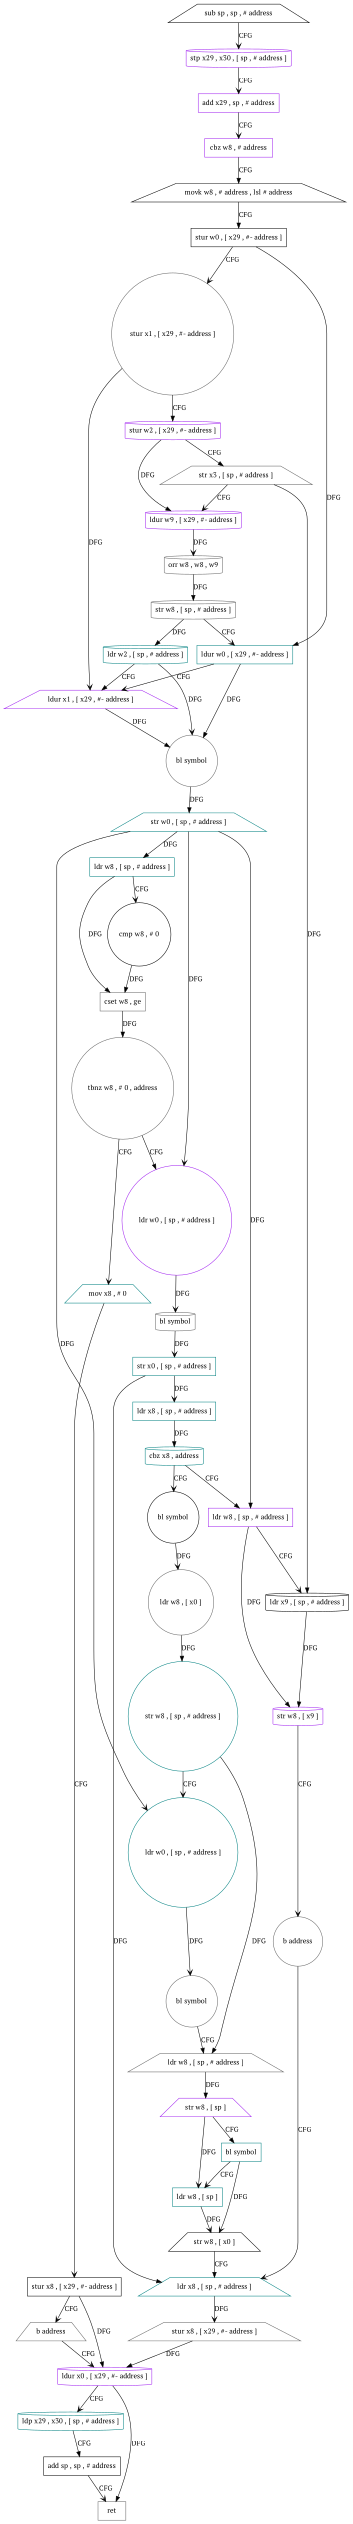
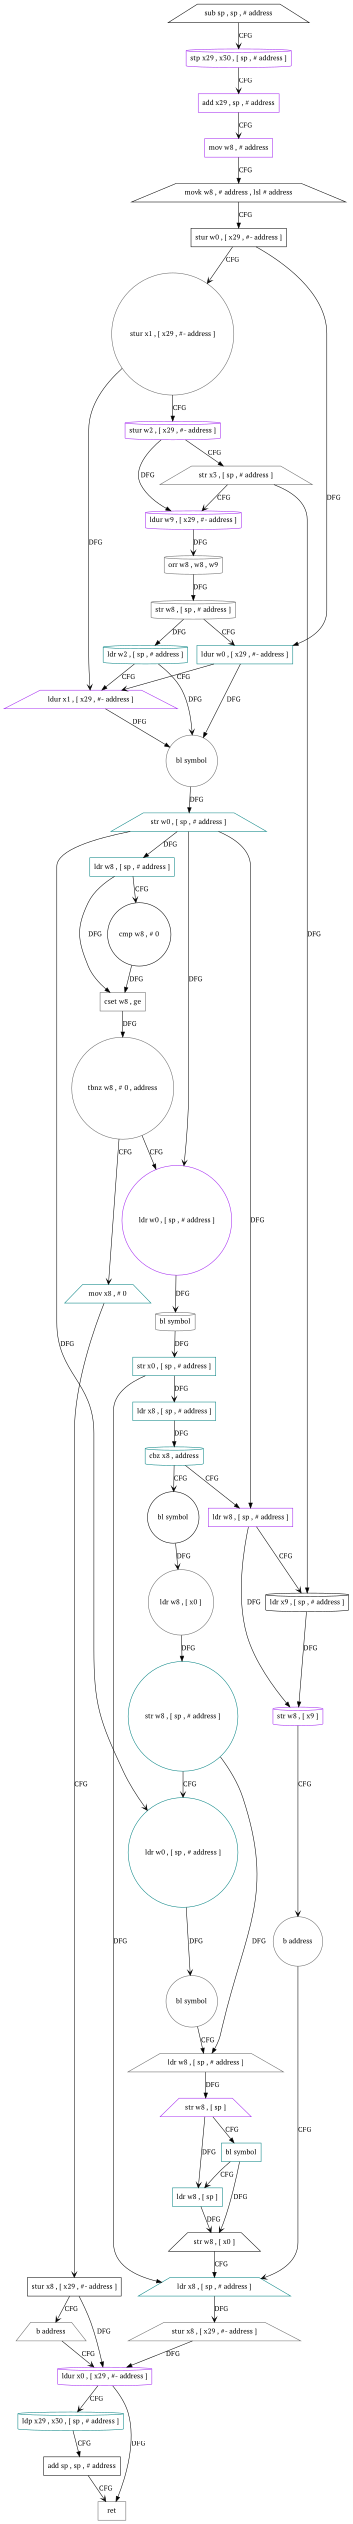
(239, 148) -> (239, 148)
